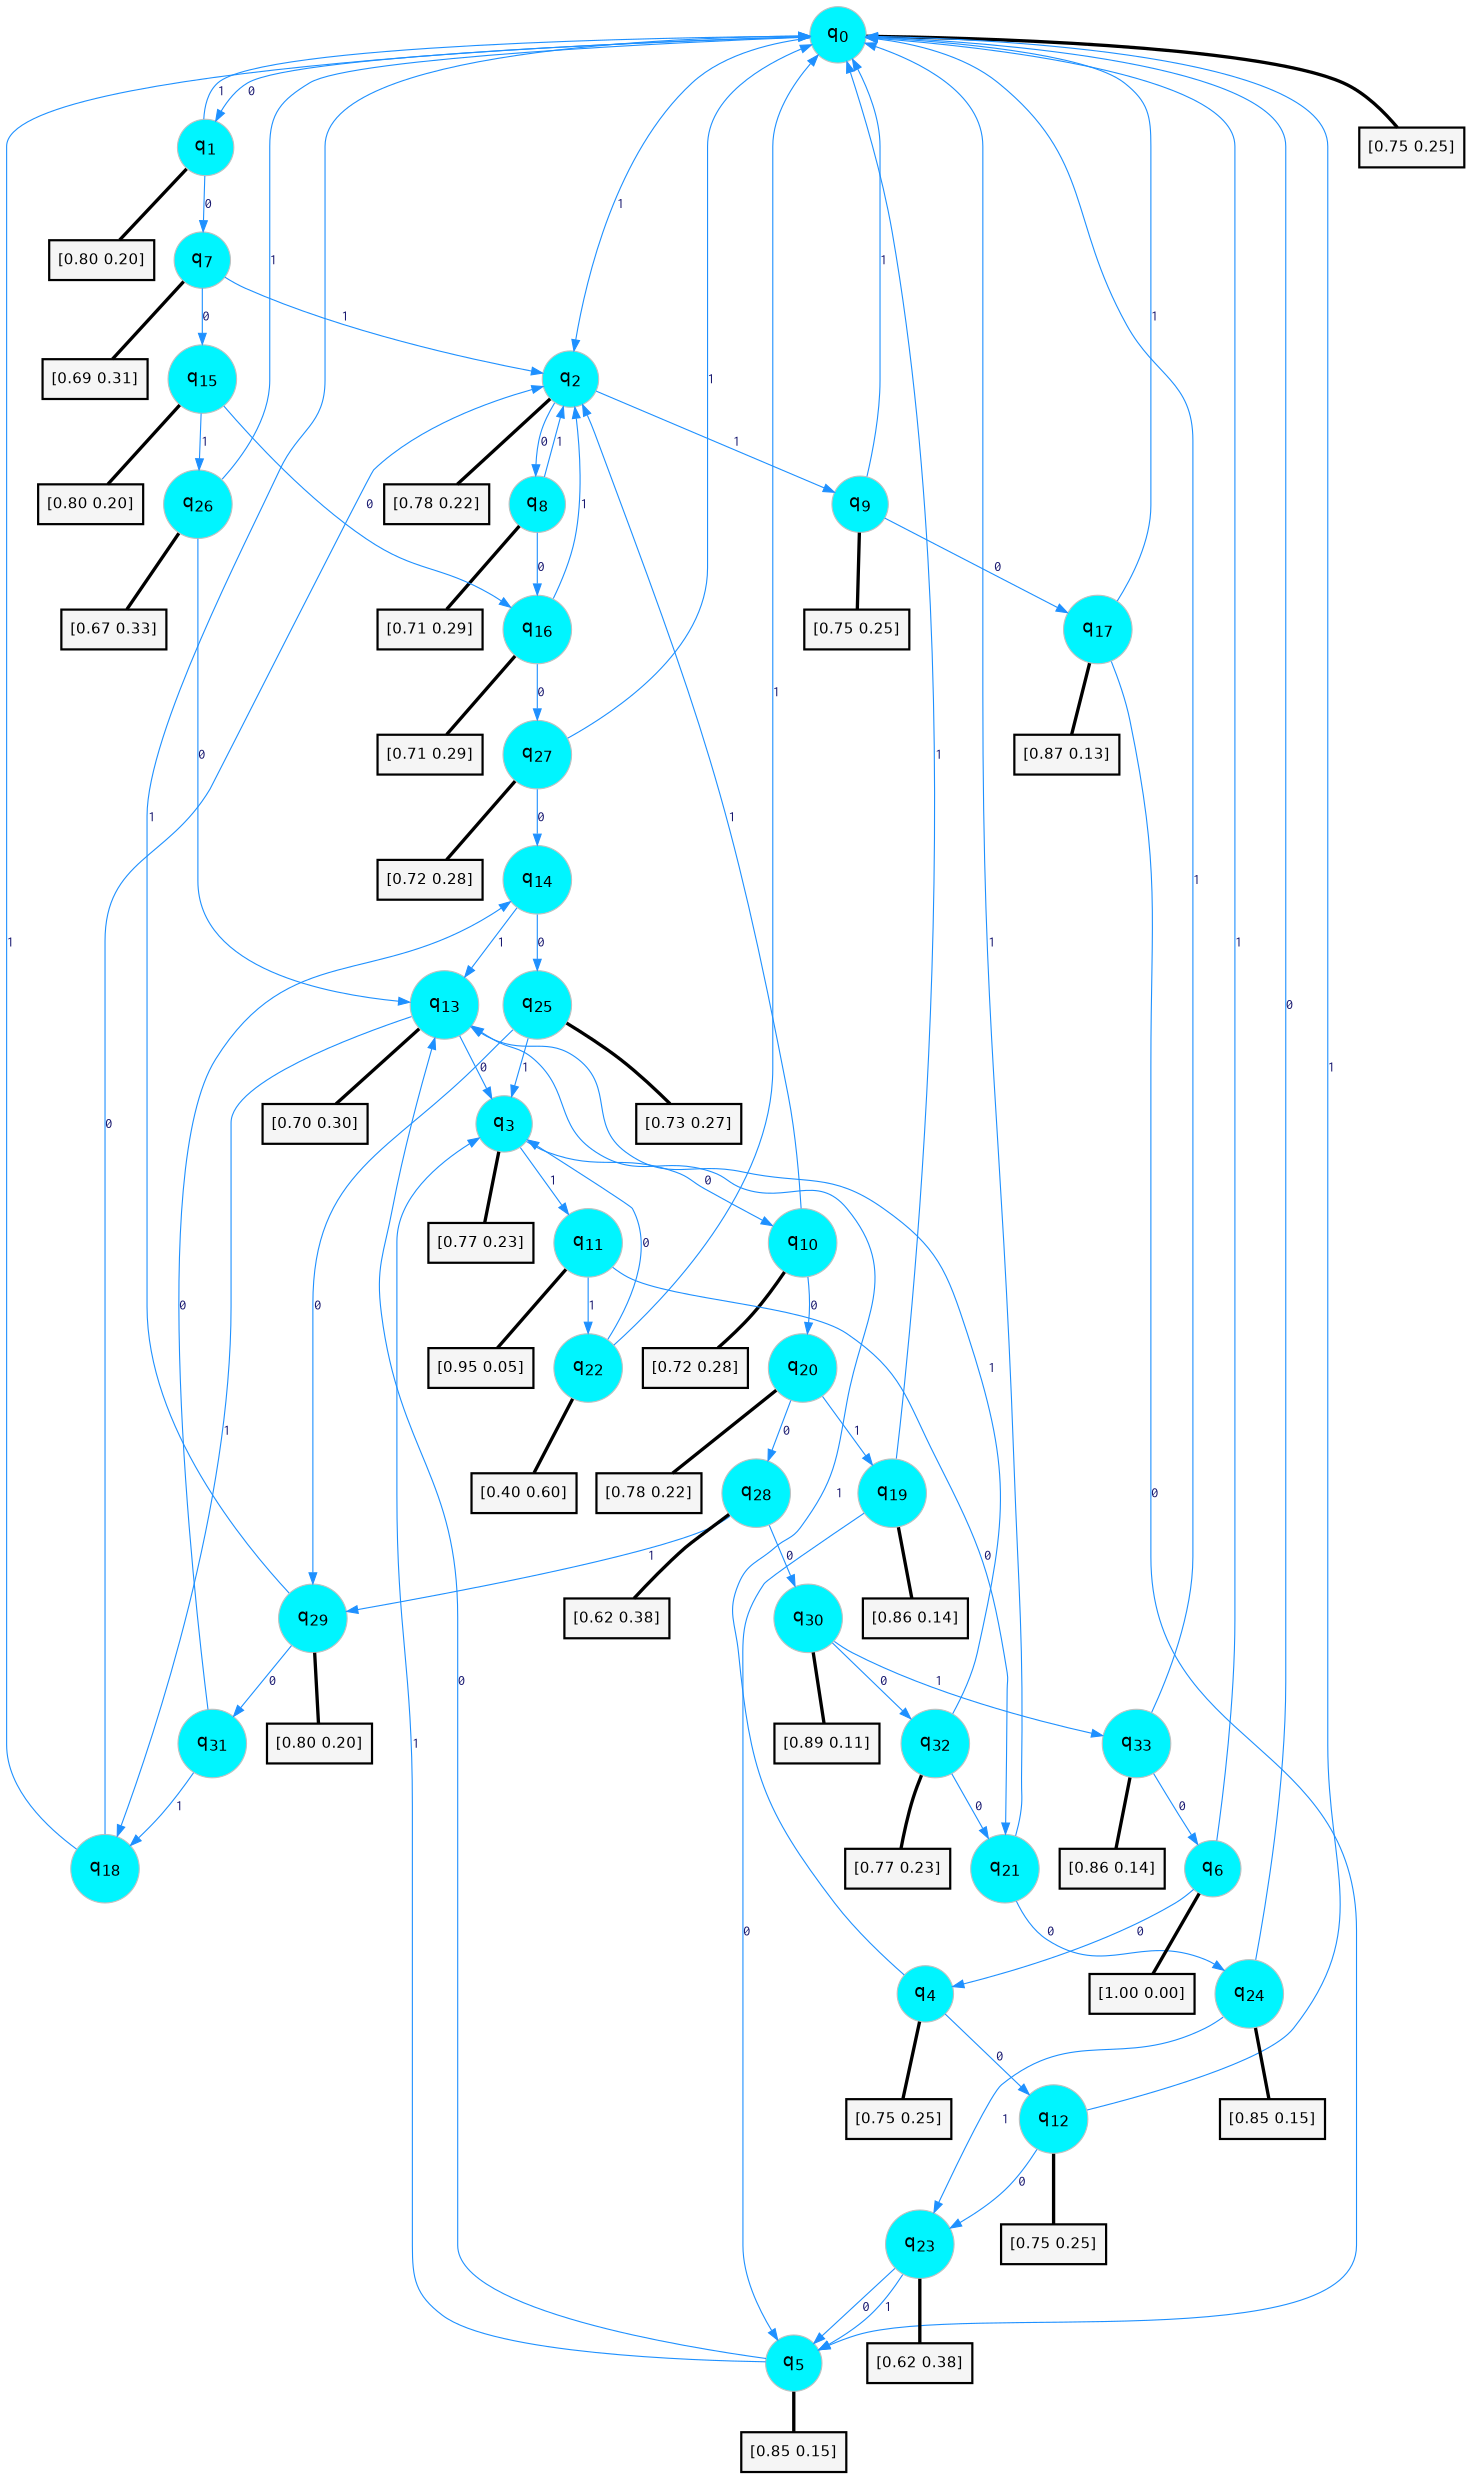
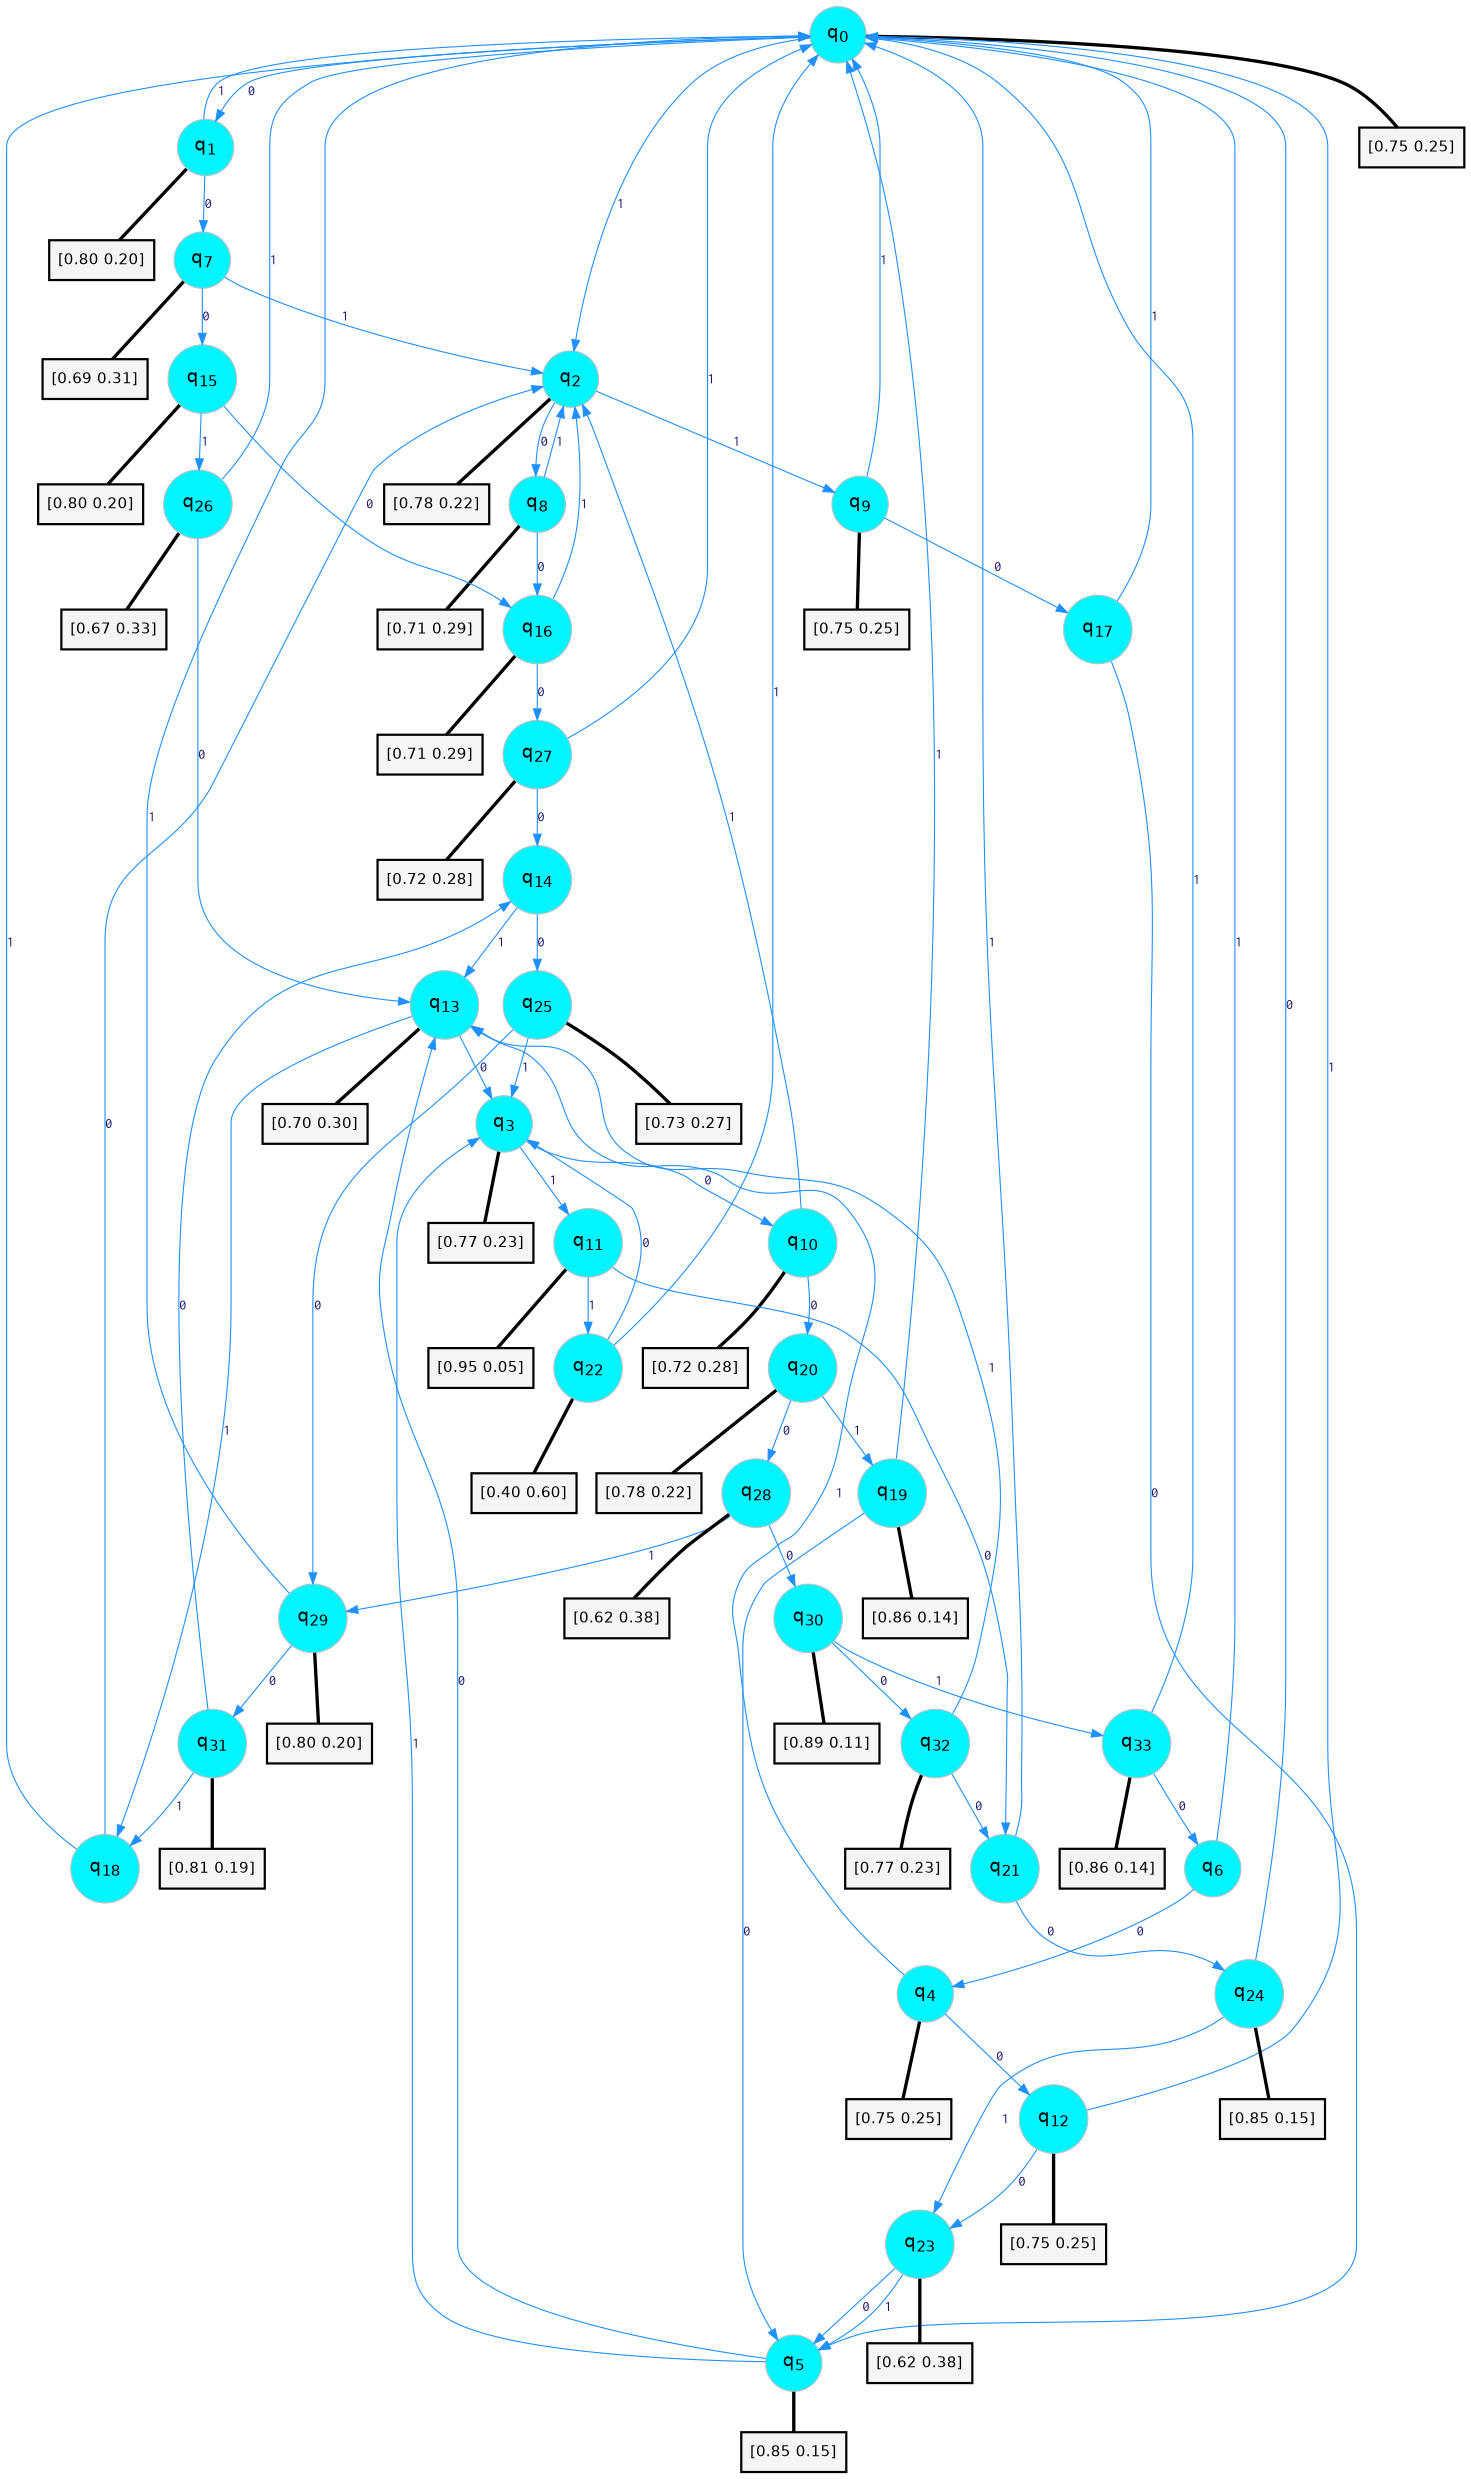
(1067, 755) -> none
none -> (212, 1869)
(1142, 1994) -> none
